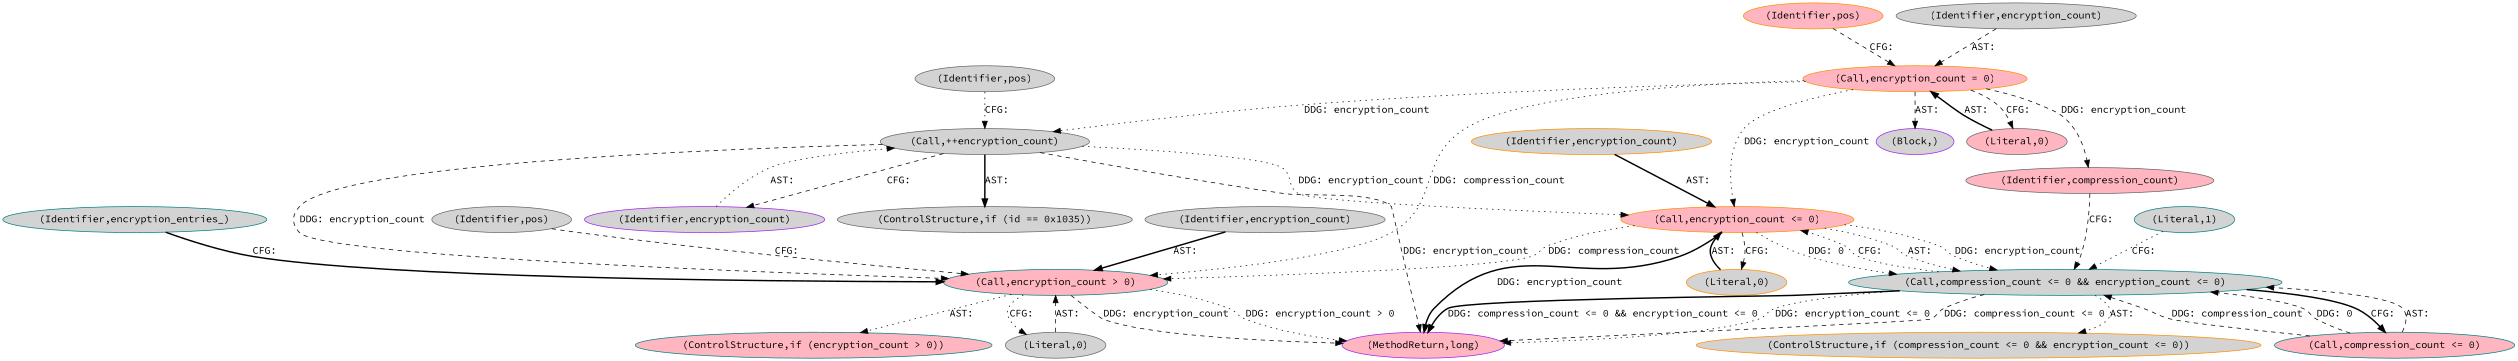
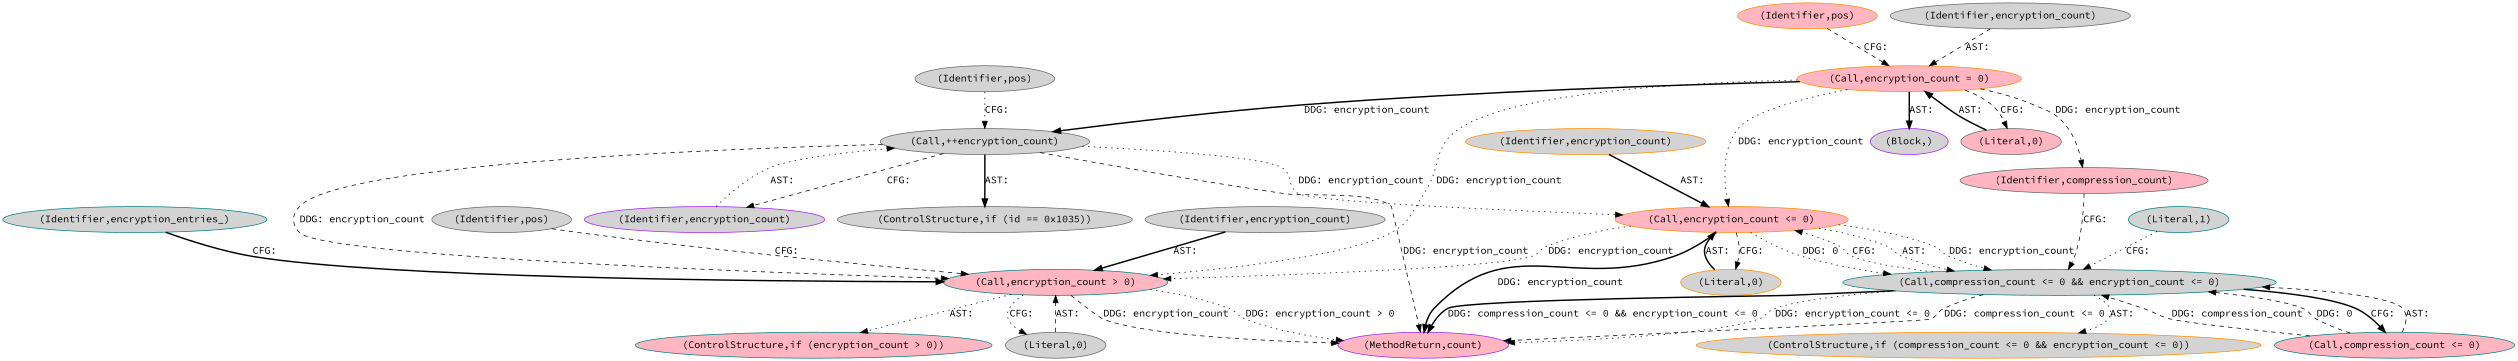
(1432, 96) -> (1429, 96)
(1915, 107) -> (1909, 107)
(1499, 181) -> (1499, 181)
(1614, 251) -> (1611, 251)
(1423, 345) -> (1423, 345)
